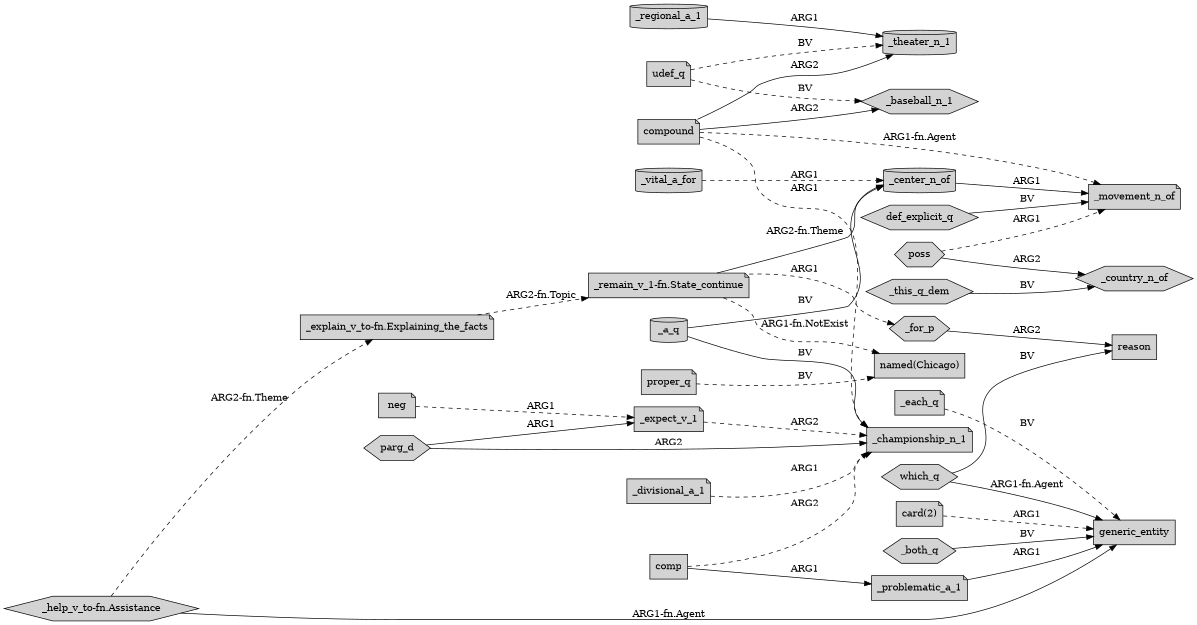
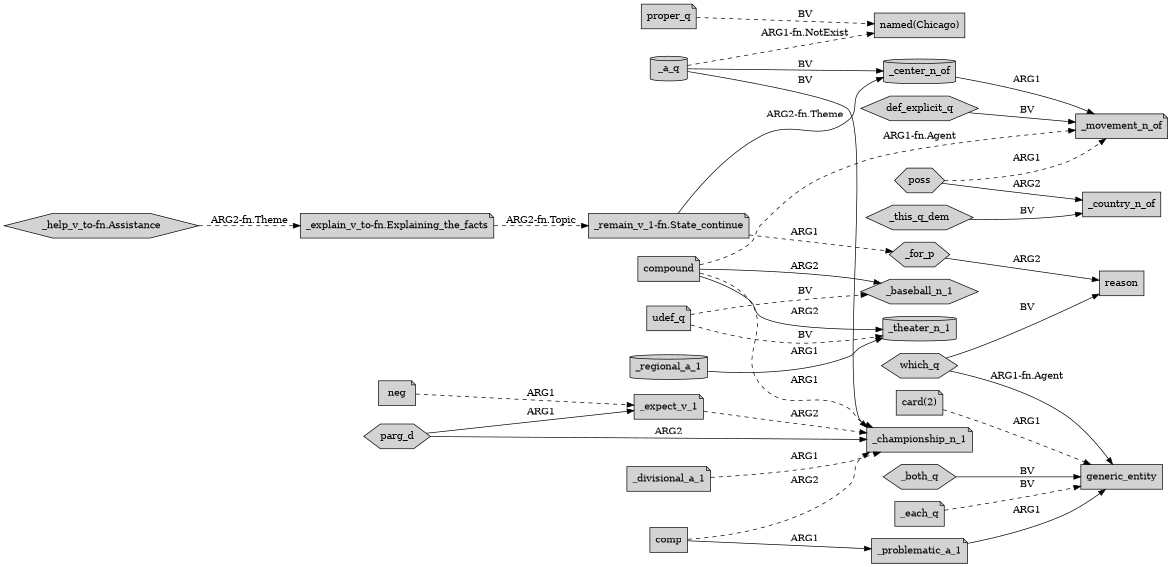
(669, 180) -> none
(1134, 279) -> (1122, 204)
(791, 341) -> (777, 50)
(654, 620) -> none
